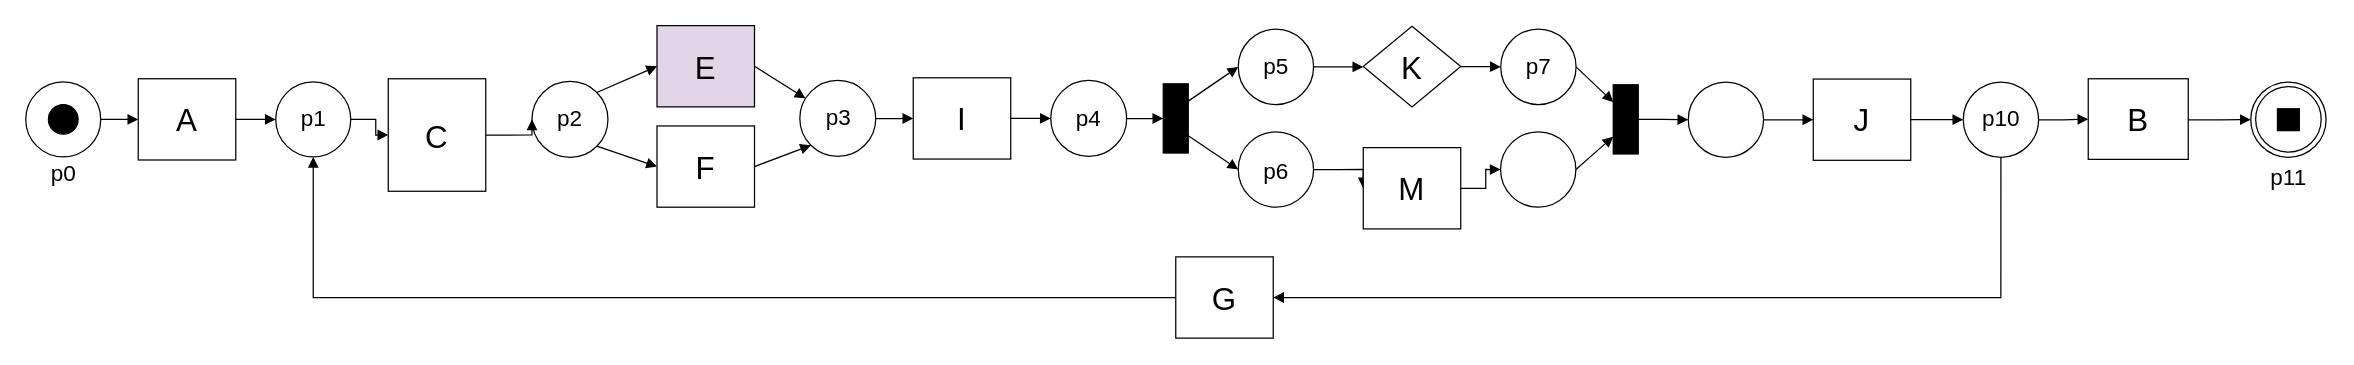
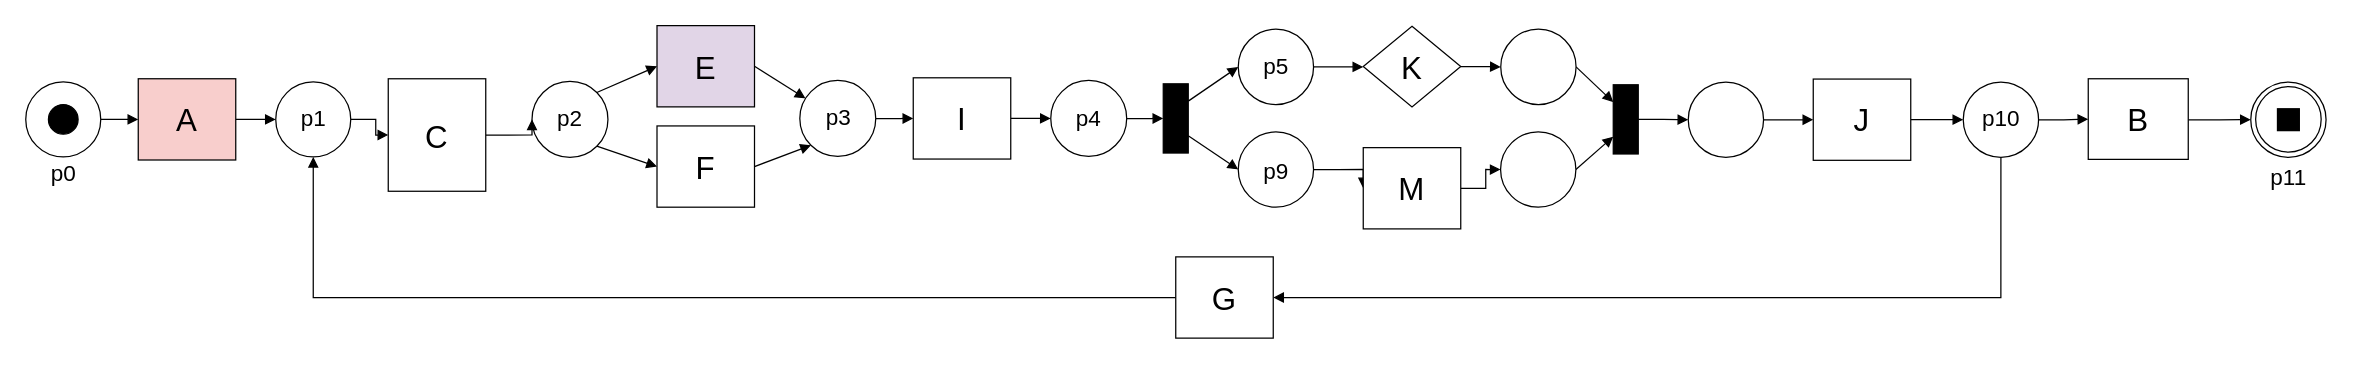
(1538, 67) -> none
(187, 119) -> (187, 119)
(1276, 172) -> (1276, 172)
